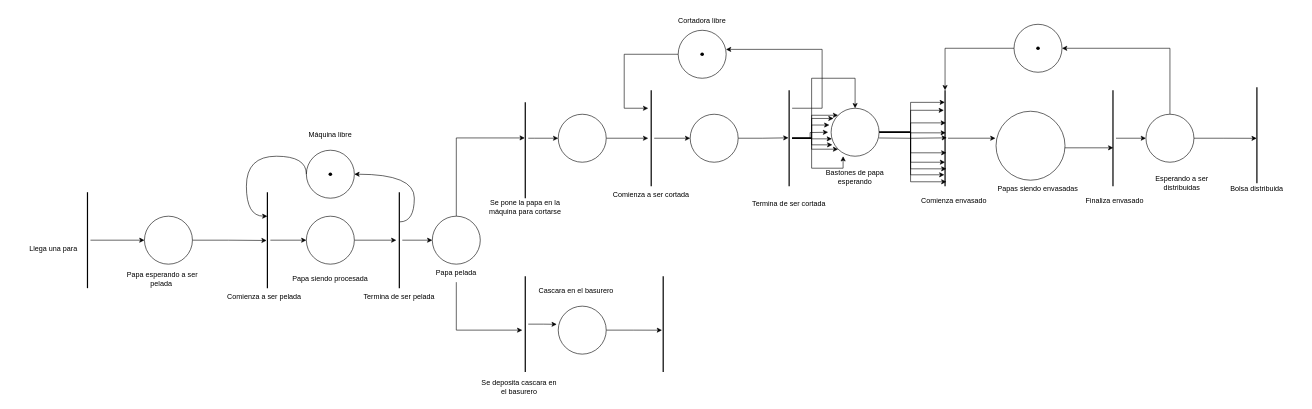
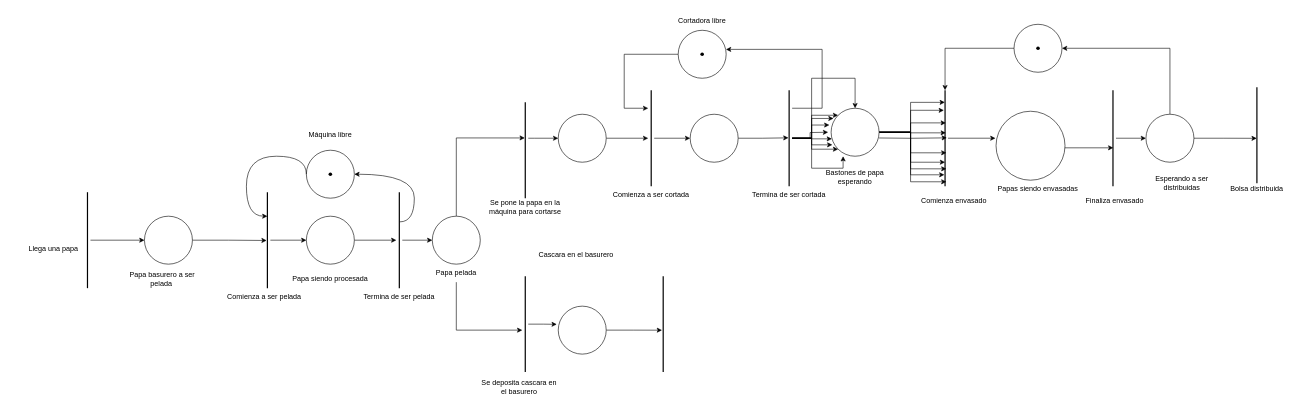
(789, 204) -> (789, 195)
(54, 249) -> (54, 249)
(162, 279) -> (162, 279)
(576, 291) -> (576, 255)
